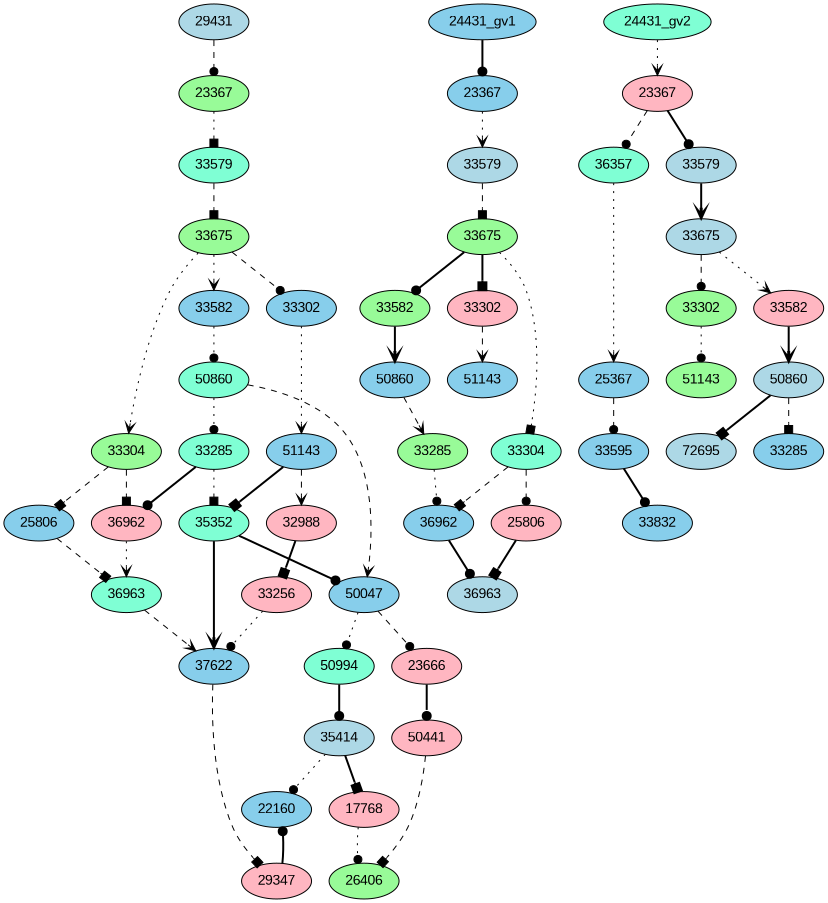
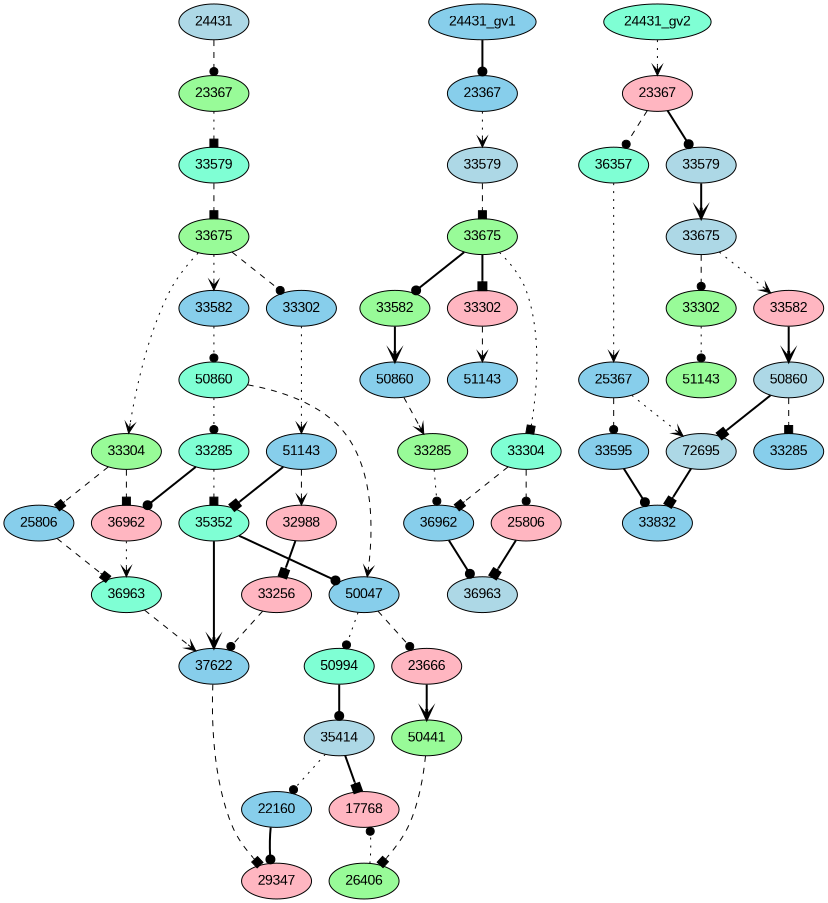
(214, 22) -> (214, 22)
none -> (654, 413)
none -> (682, 483)
(248, 627) -> (248, 627)
(427, 697) -> (427, 697)
(427, 738) -> (427, 738)
(357, 841) -> (371, 849)
(283, 849) -> (270, 841)
